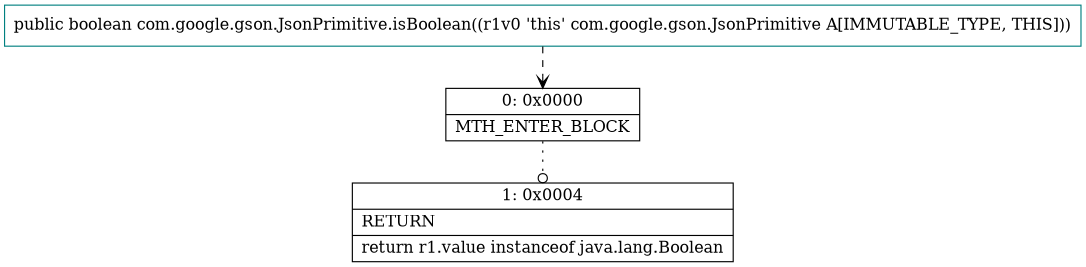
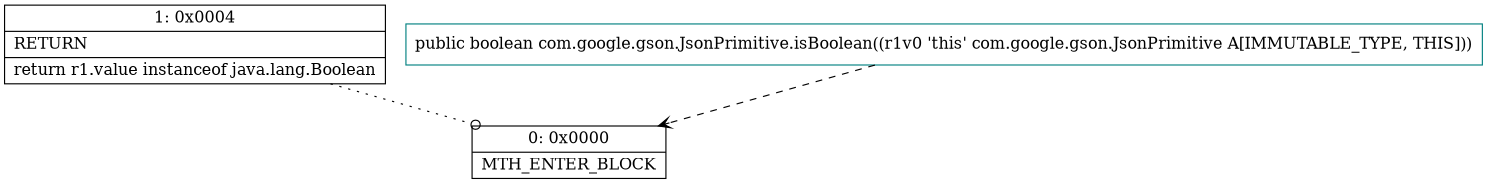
(543, 157) -> (401, 104)
